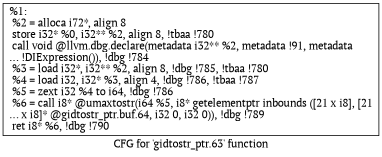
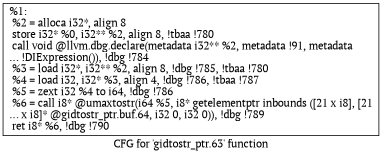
(68, 23) -> (68, 23)
